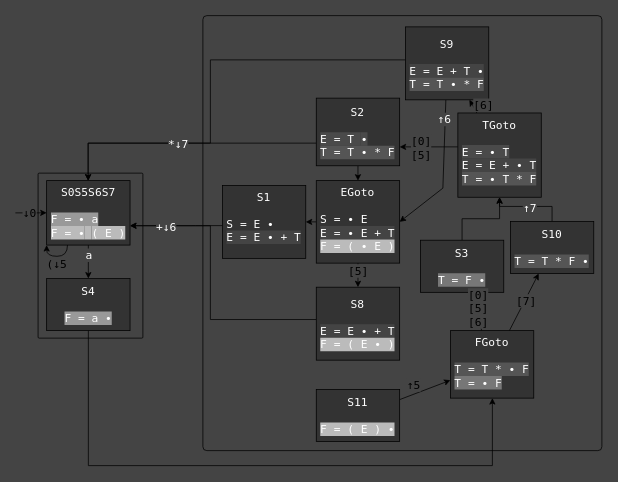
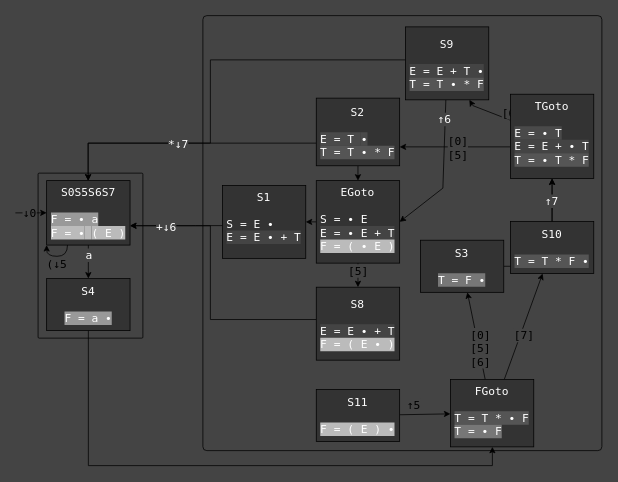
(500, 155) -> (552, 136)
(492, 364) -> (492, 413)
